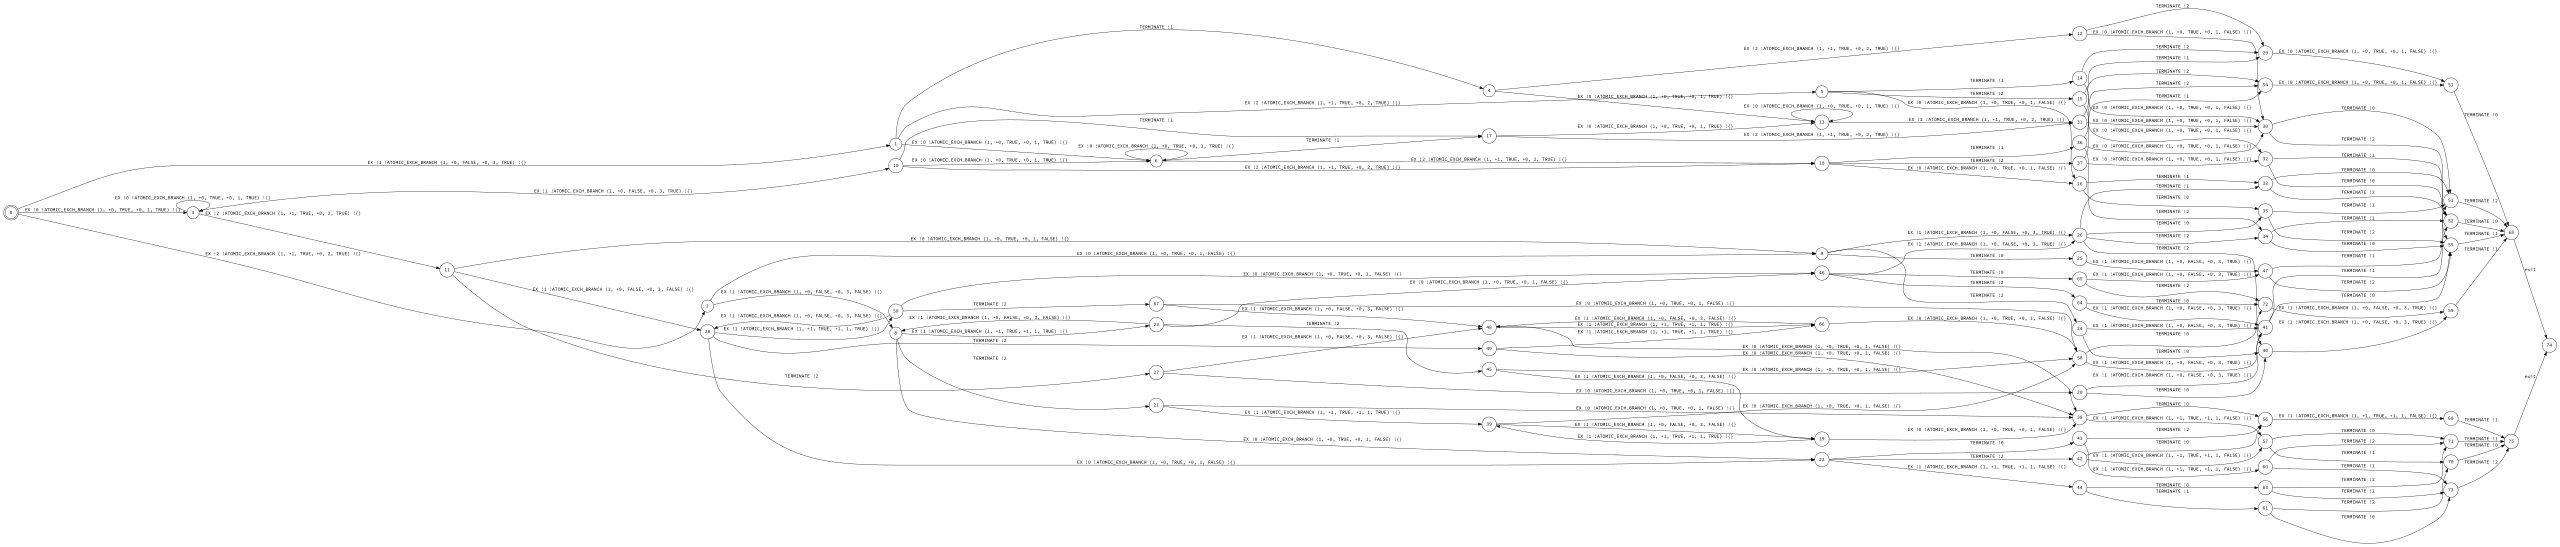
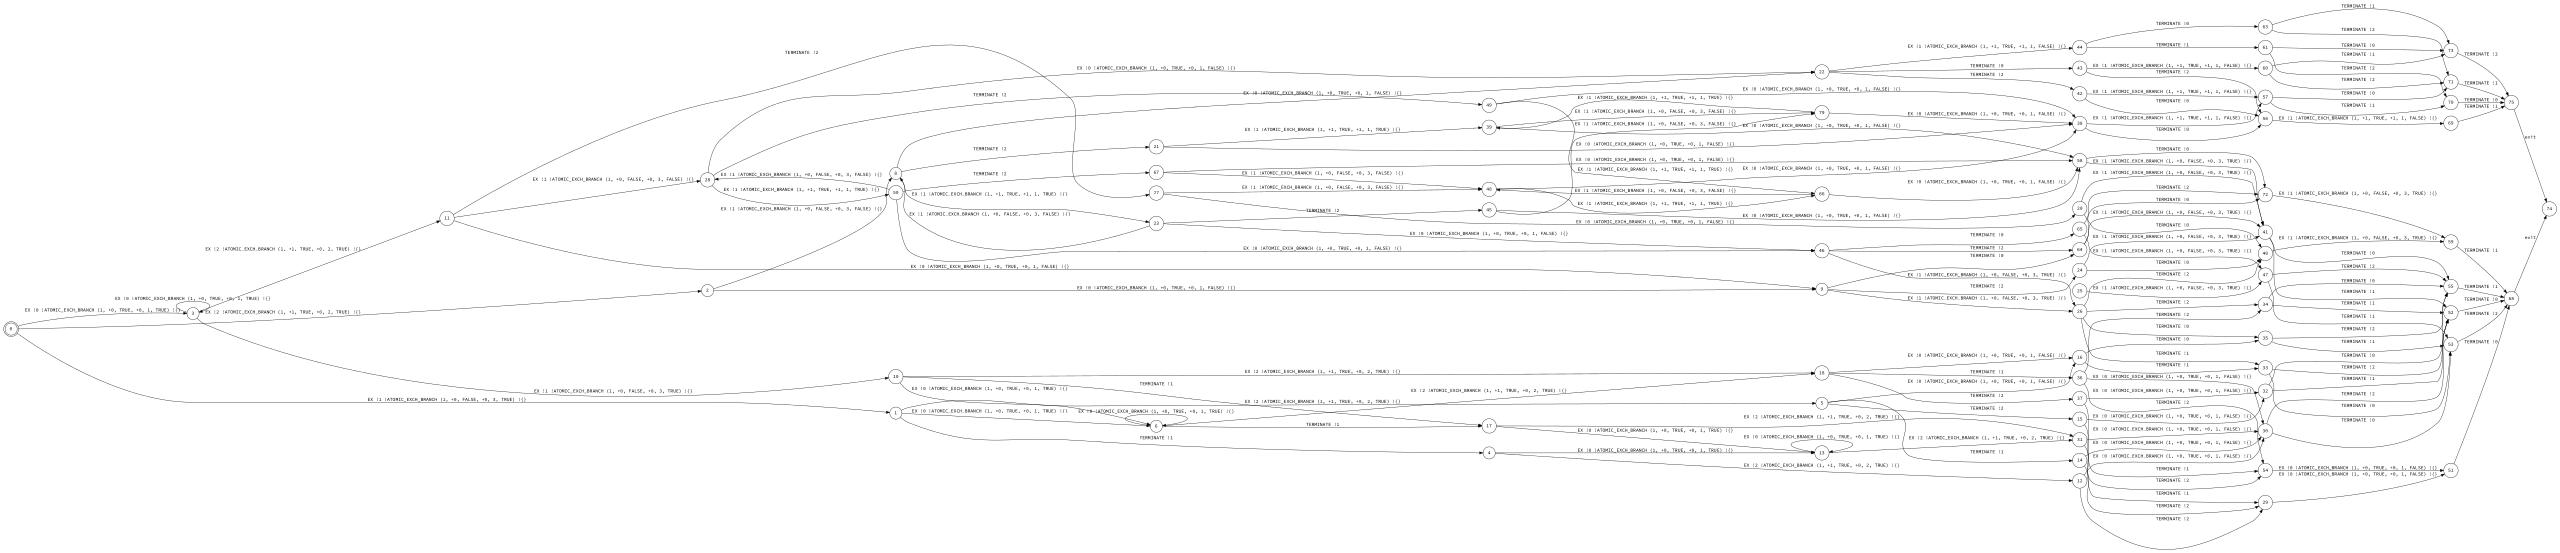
(1948, 259) -> (1949, 268)
(1822, 439) -> (1822, 113)
